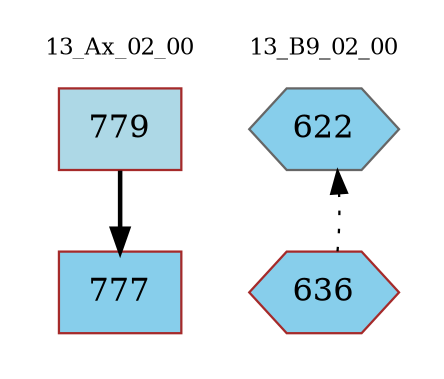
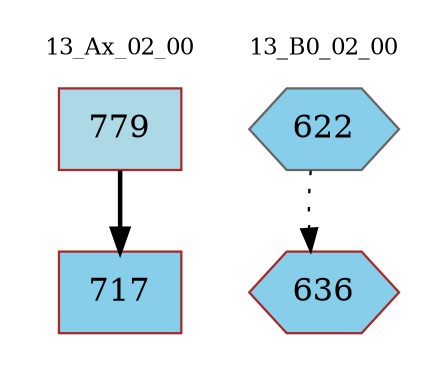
(324, 49) -> (324, 49)
(339, 222) -> (309, 200)
(120, 292) -> (120, 292)
